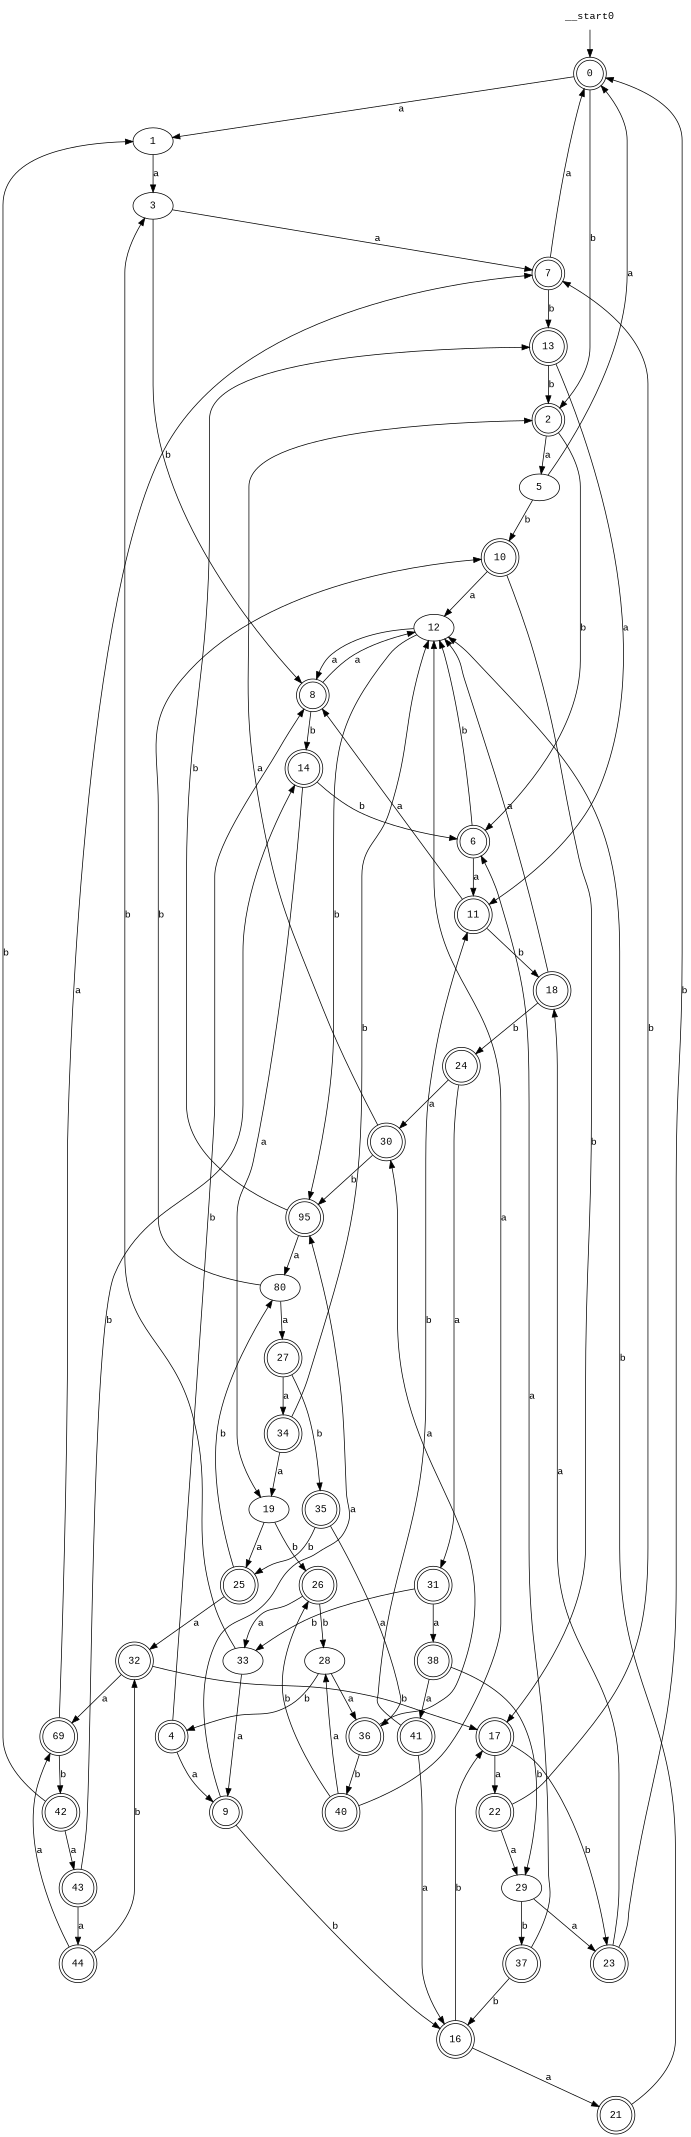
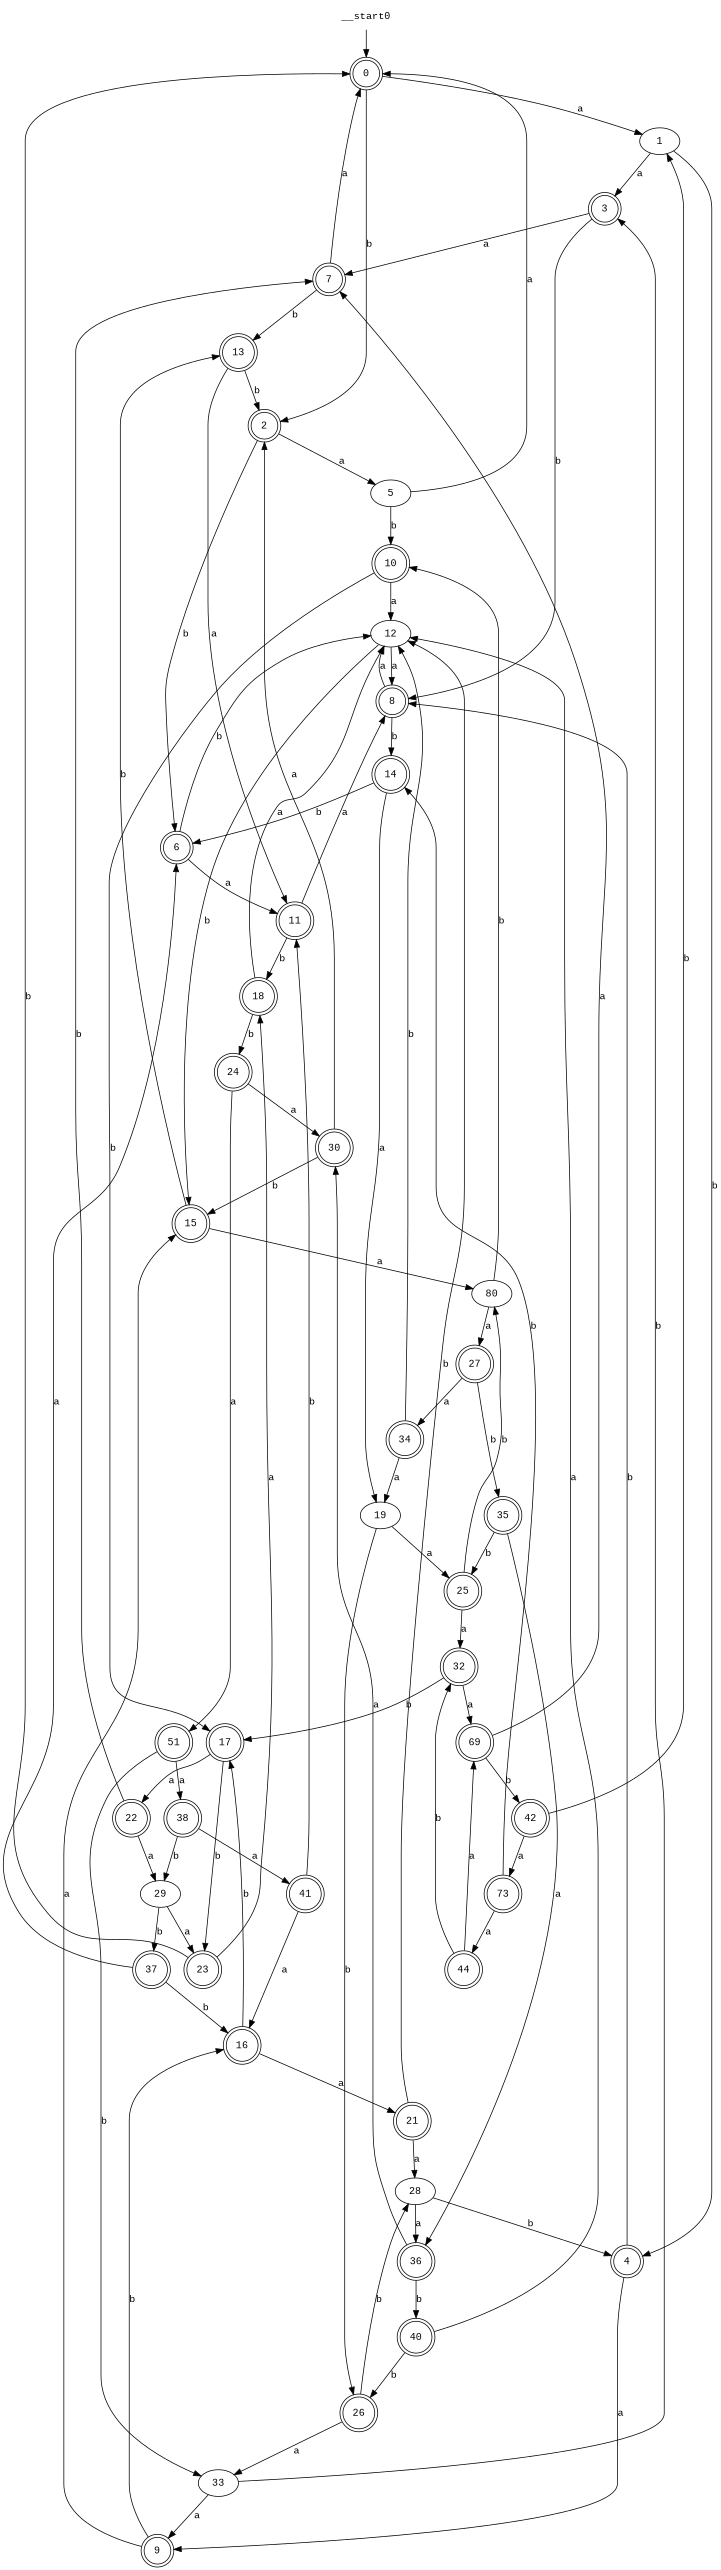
(153, 206) -> (605, 209)
none -> (712, 1211)
(305, 1218) -> (191, 1224)
(433, 1585) -> (174, 1743)
(331, 1738) -> (414, 2155)
(78, 1888) -> (503, 1894)
